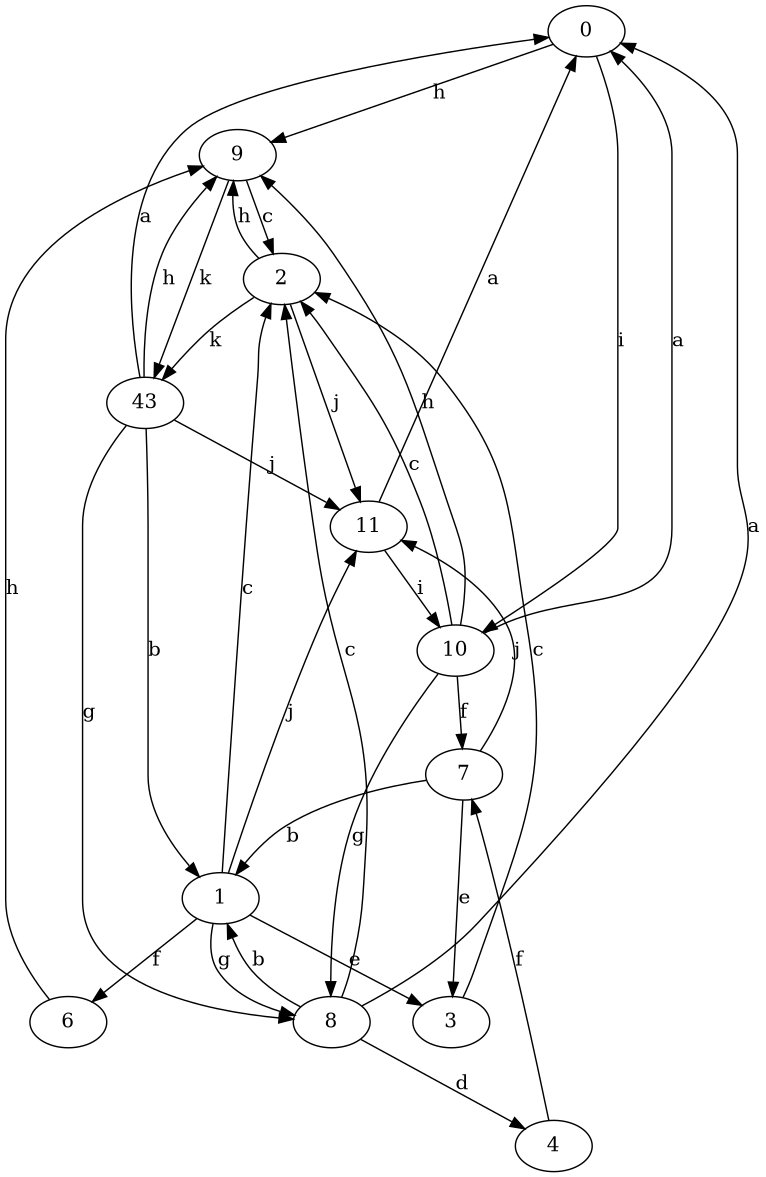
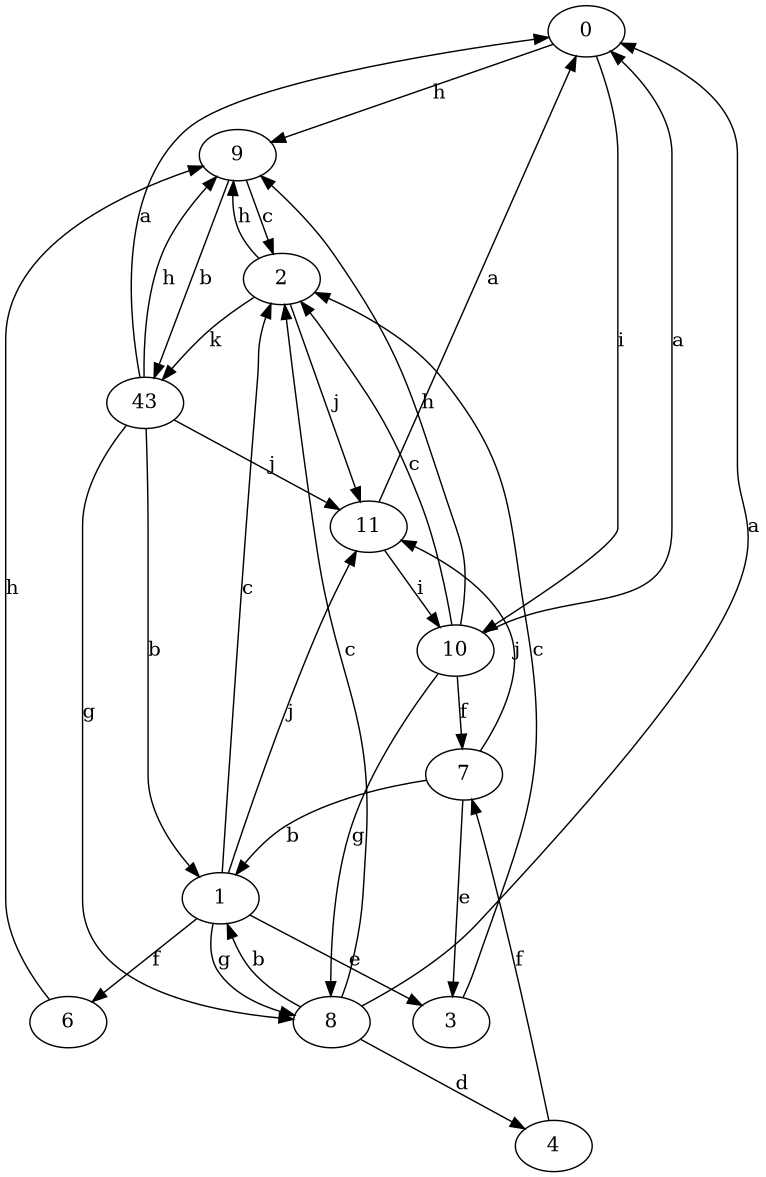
(206, 279) -> (206, 279)
